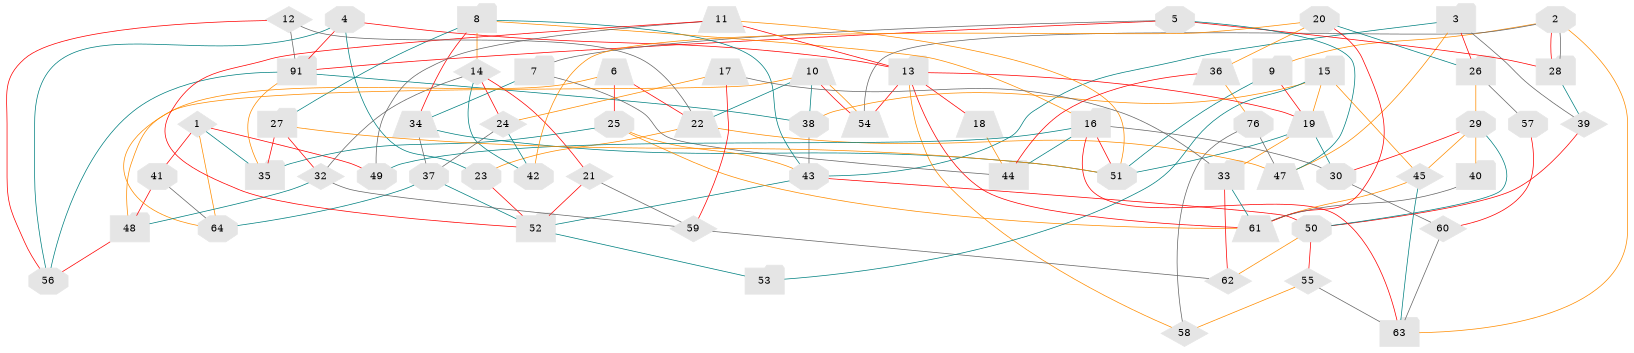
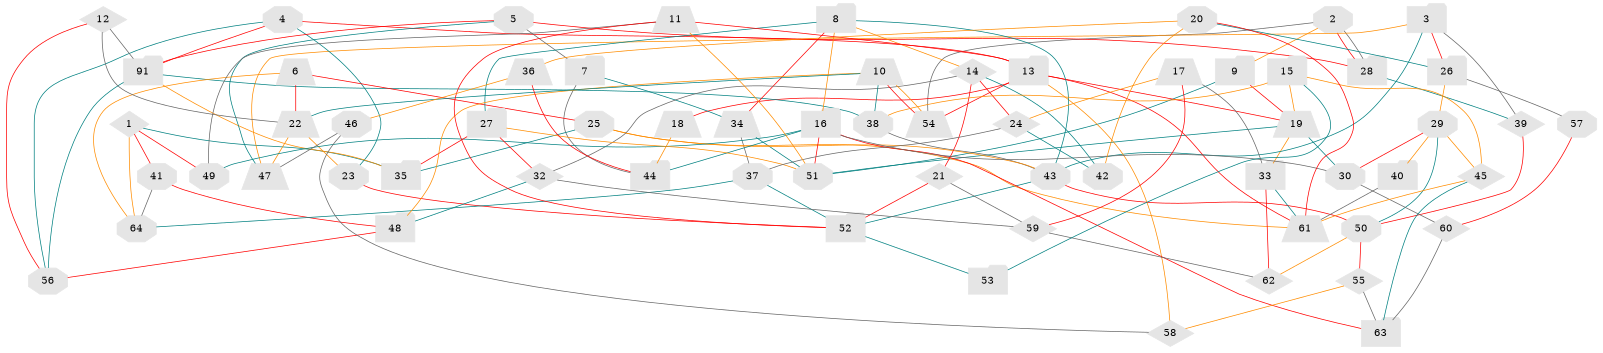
(1254, 124) -> (352, 124)
(1624, 246) -> none
